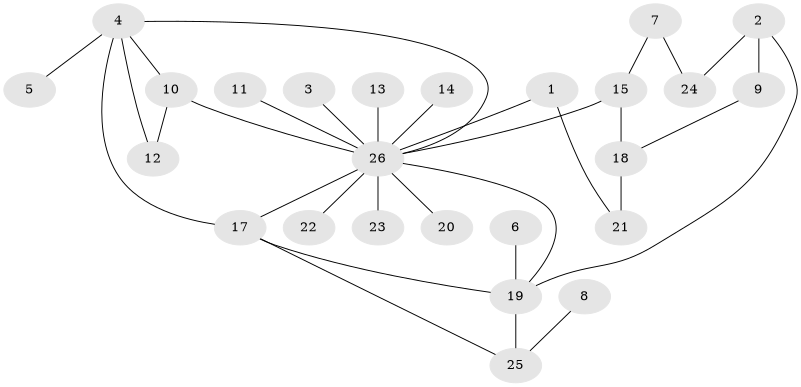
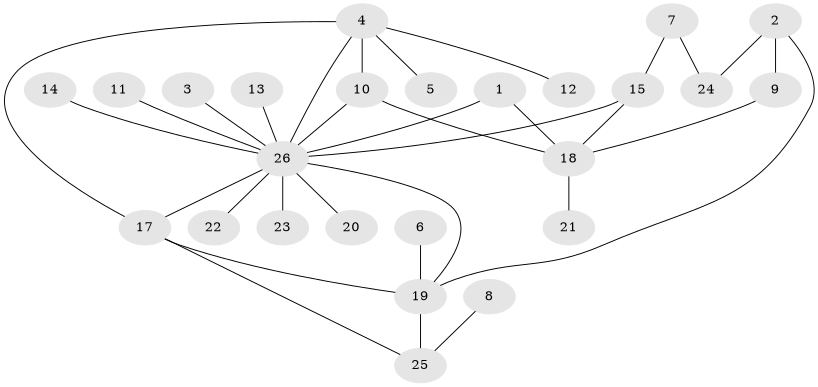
(162, 124) -> (463, 129)
(579, 162) -> (529, 119)
